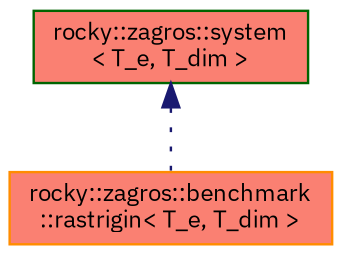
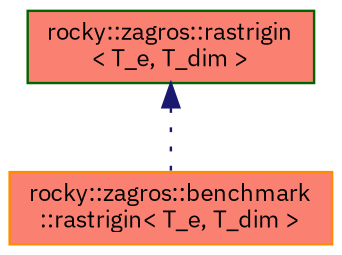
(171, 47) -> (171, 47)
